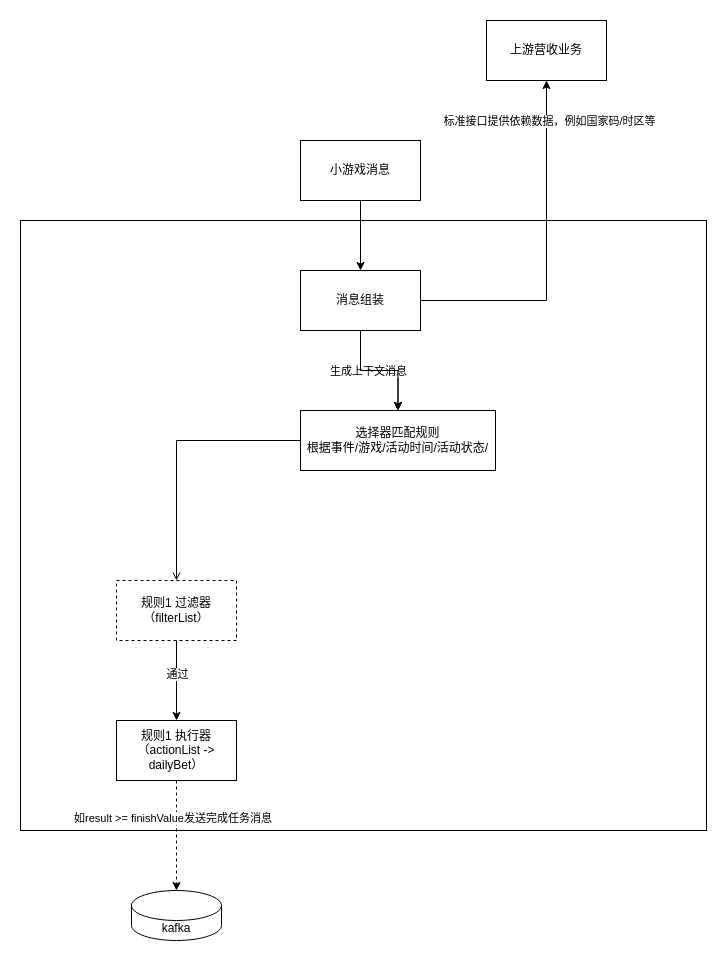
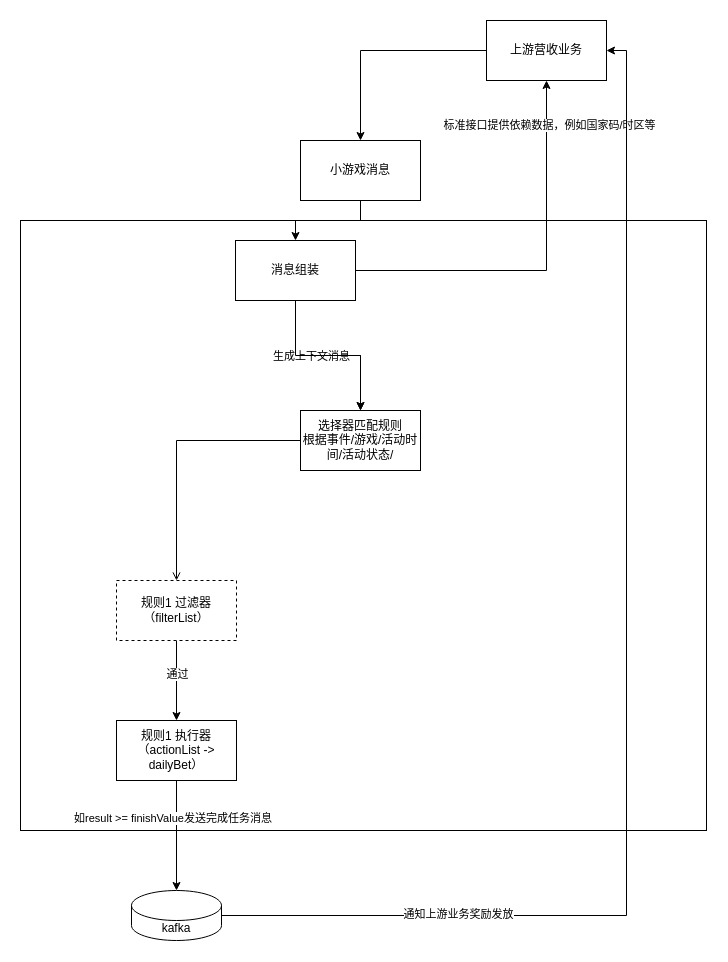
none -> (383, 51)
(361, 301) -> (296, 271)
(398, 441) -> (361, 441)
none -> (627, 680)
(177, 853) -> (177, 853)
